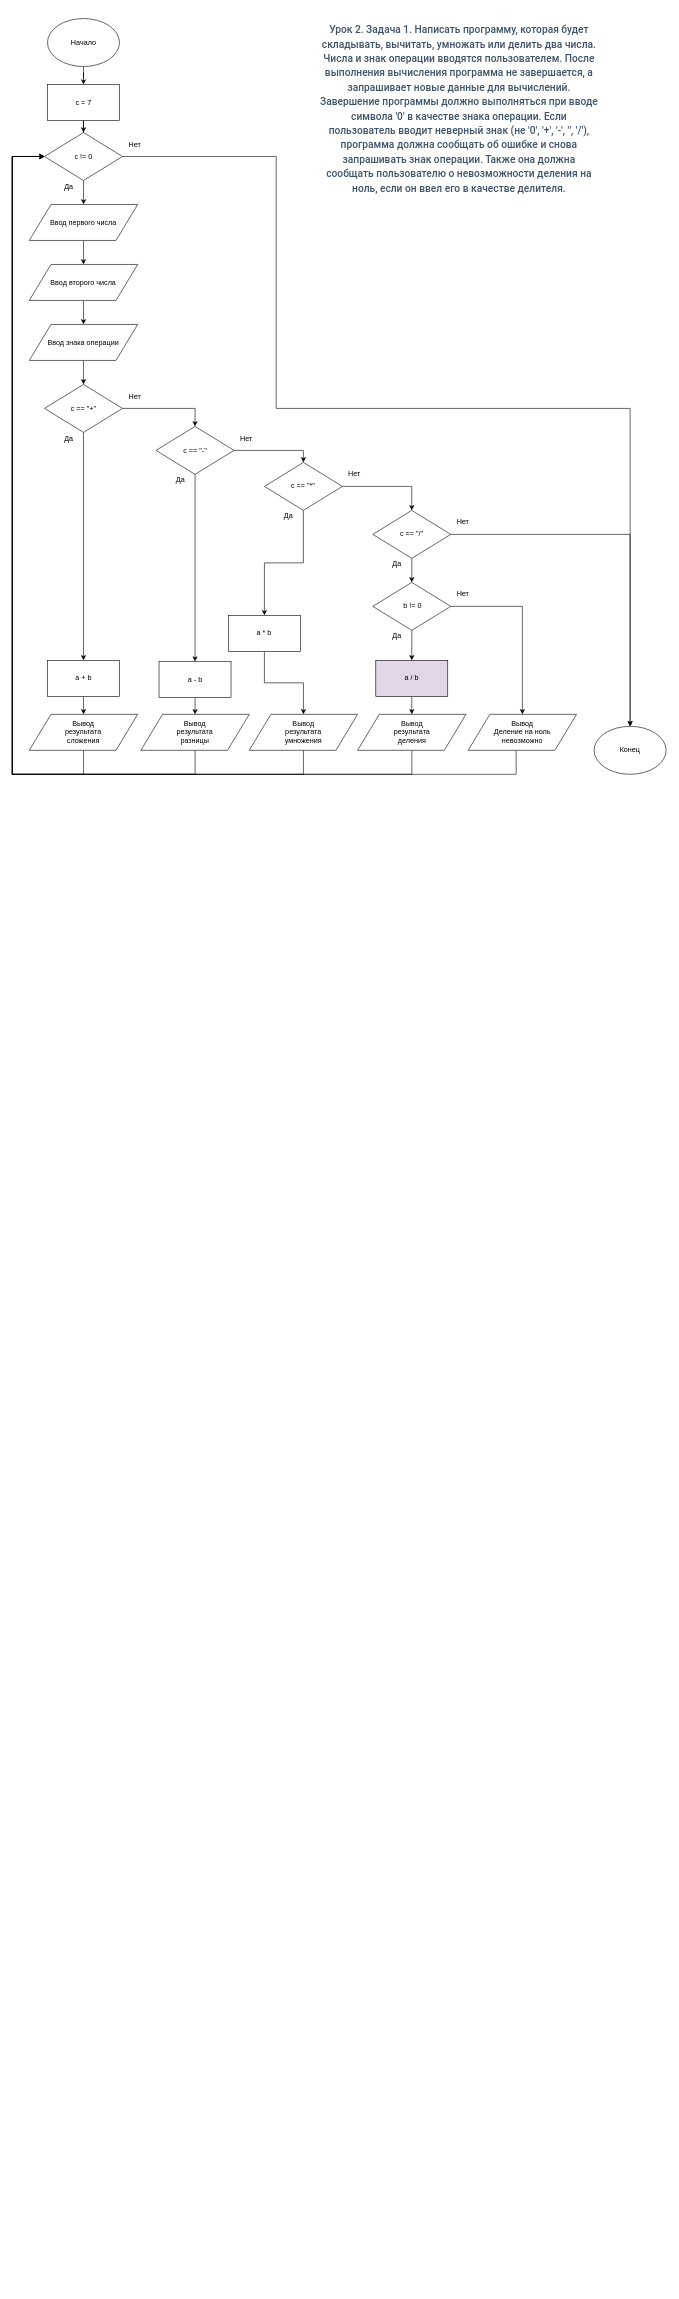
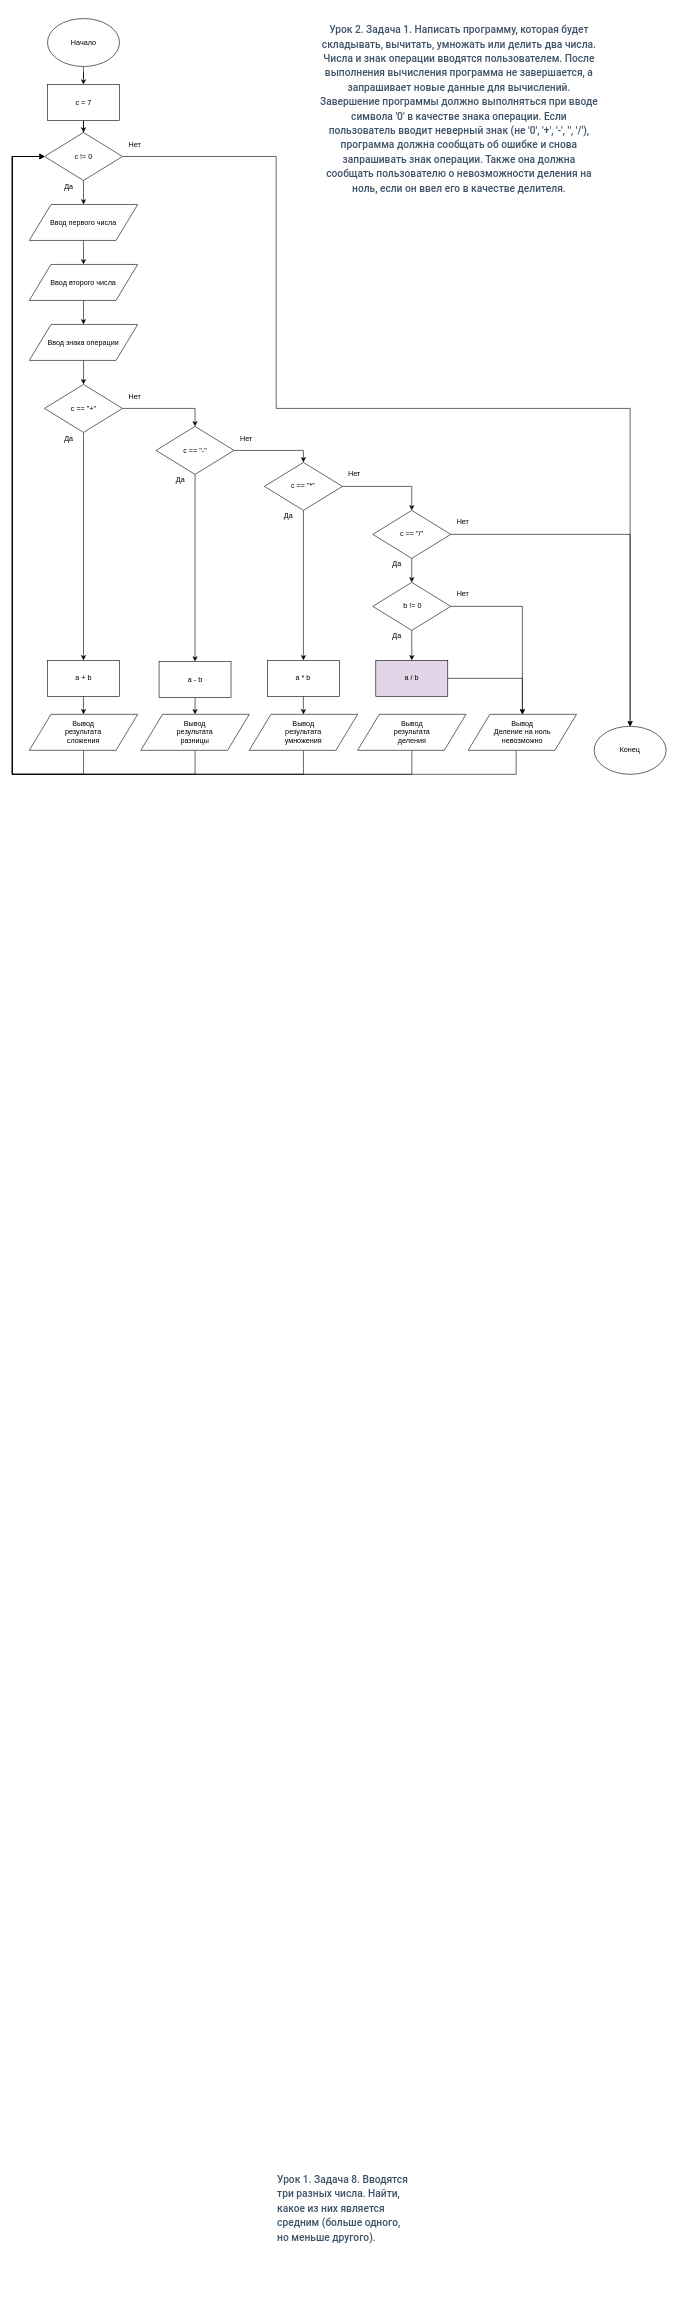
(264, 633) -> (303, 678)
(412, 708) -> (483, 678)
none -> (345, 2205)
